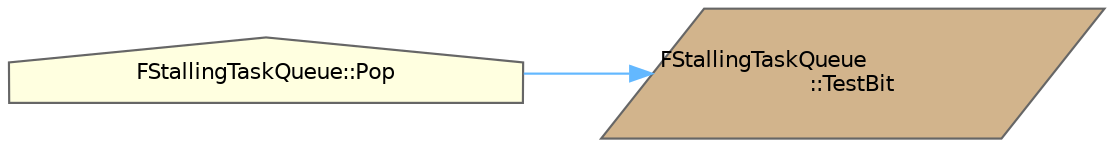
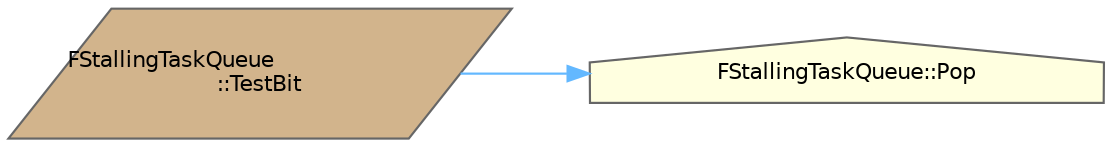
(577, 74) -> (514, 74)
